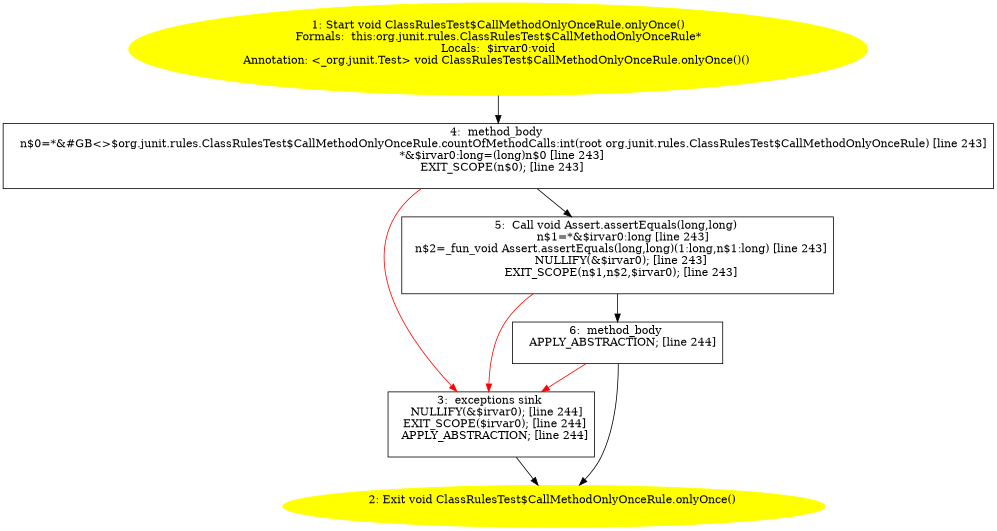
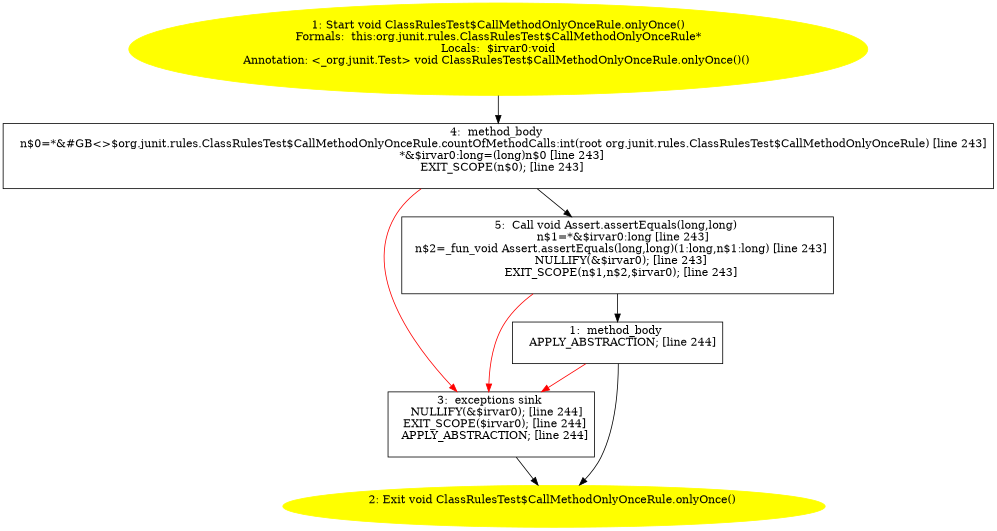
(618, 343) -> (618, 343)
